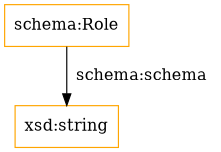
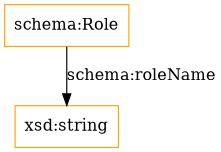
(142, 76) -> (142, 76)
